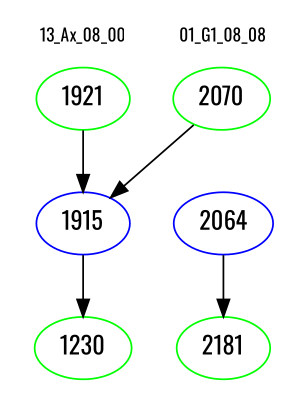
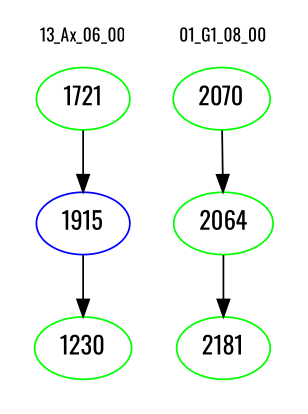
(83, 37) -> (83, 37)
(223, 37) -> (223, 37)
(83, 99) -> (83, 99)
(171, 145) -> (222, 153)
(223, 223) -> (223, 223)
